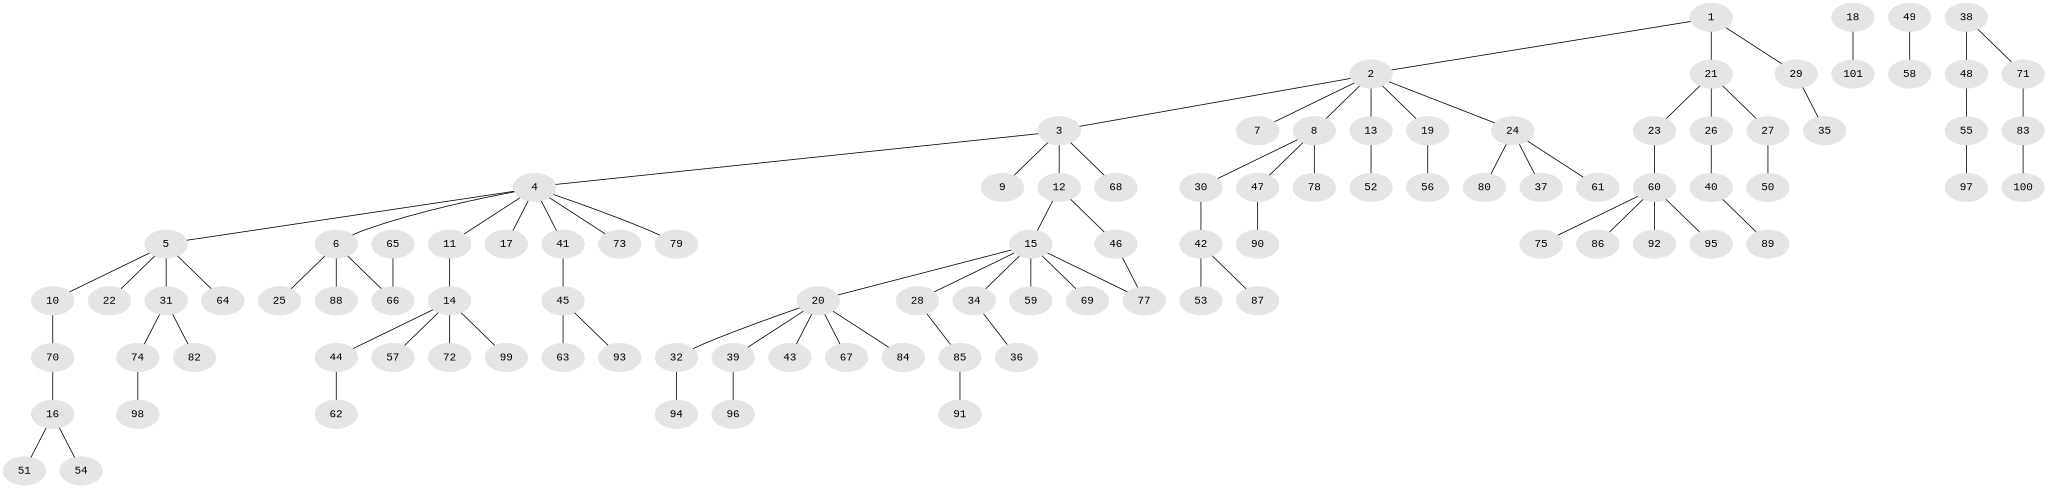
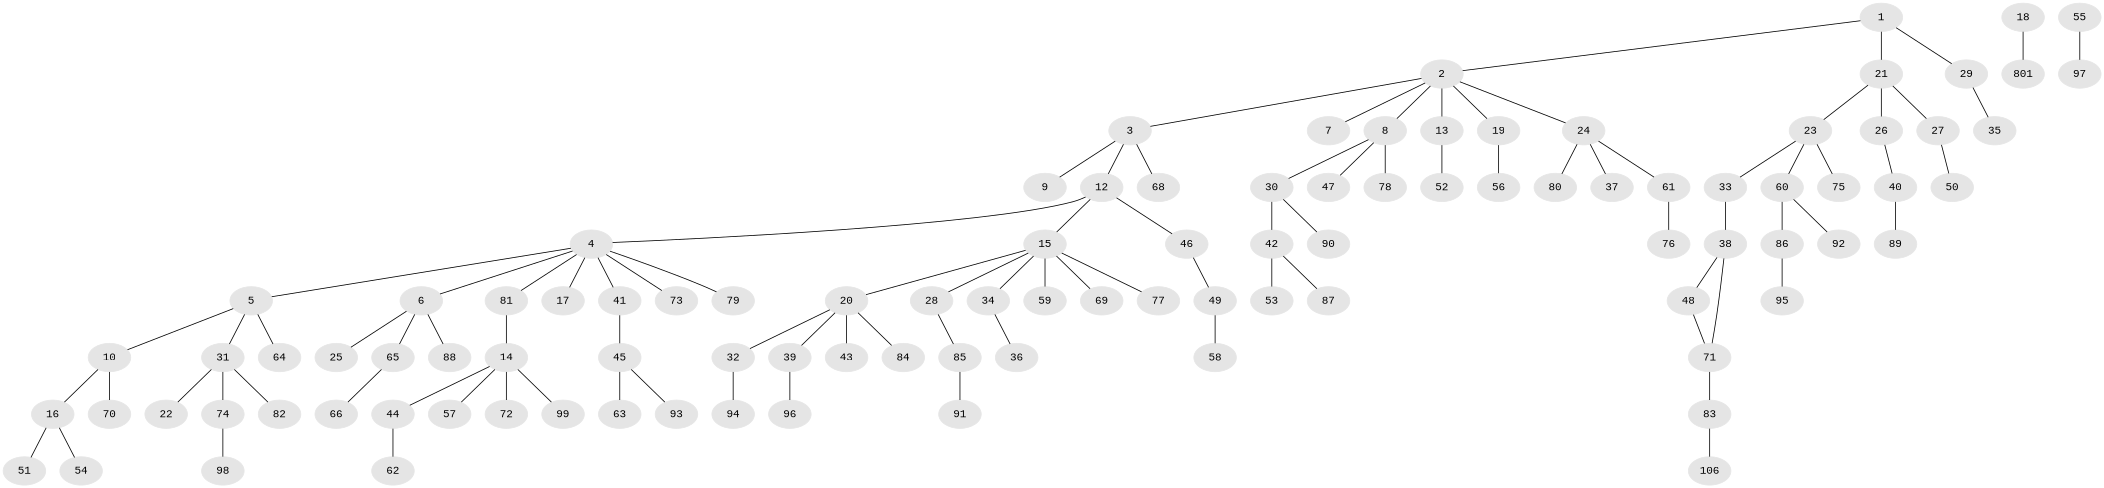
(1853, 74) -> (2023, 74)
(1966, 102) -> (1699, 329)
(797, 159) -> (850, 229)
none -> (1725, 187)
(2023, 187) -> (1710, 471)
(1258, 216) -> (1300, 216)
(1598, 216) -> (1825, 159)
(1683, 216) -> (1782, 273)
(450, 244) -> (506, 301)
none -> (1669, 244)
(138, 272) -> (195, 386)
(365, 272) -> (407, 329)
(1130, 272) -> (1201, 272)
(847, 358) -> none
(53, 386) -> (81, 386)
